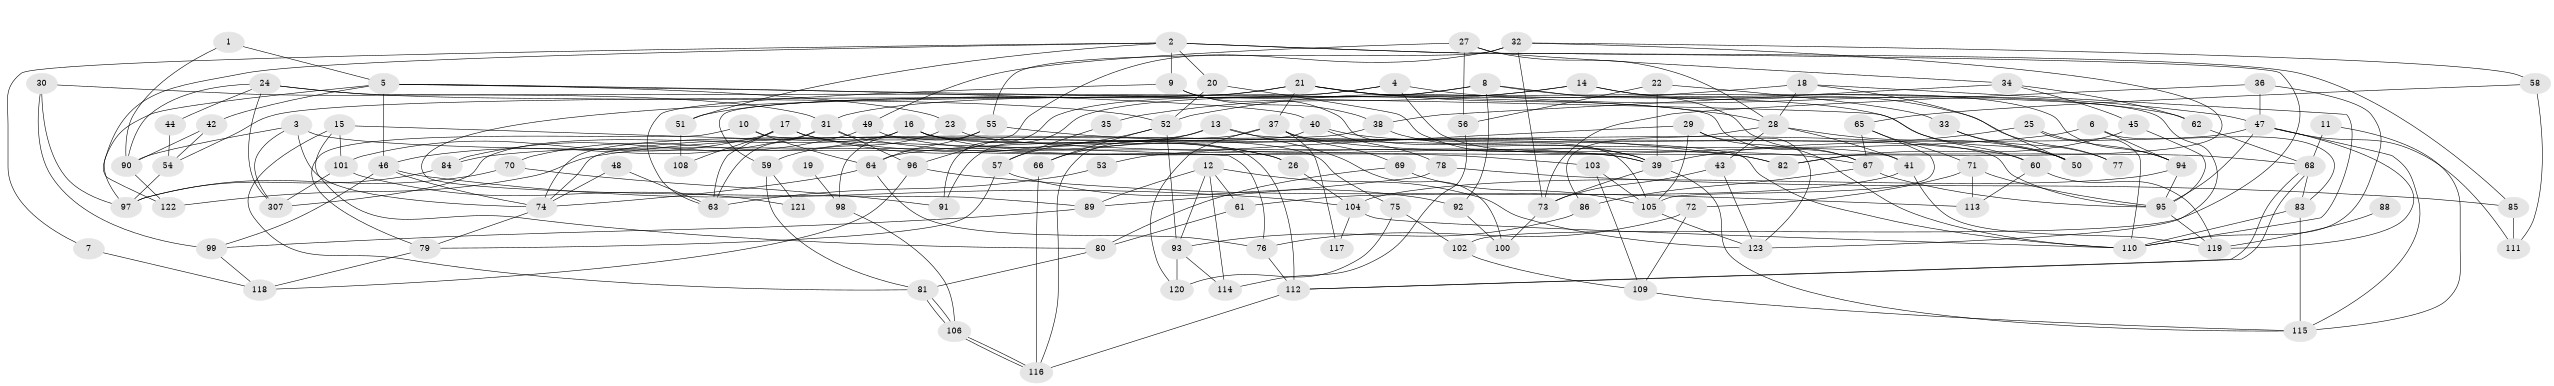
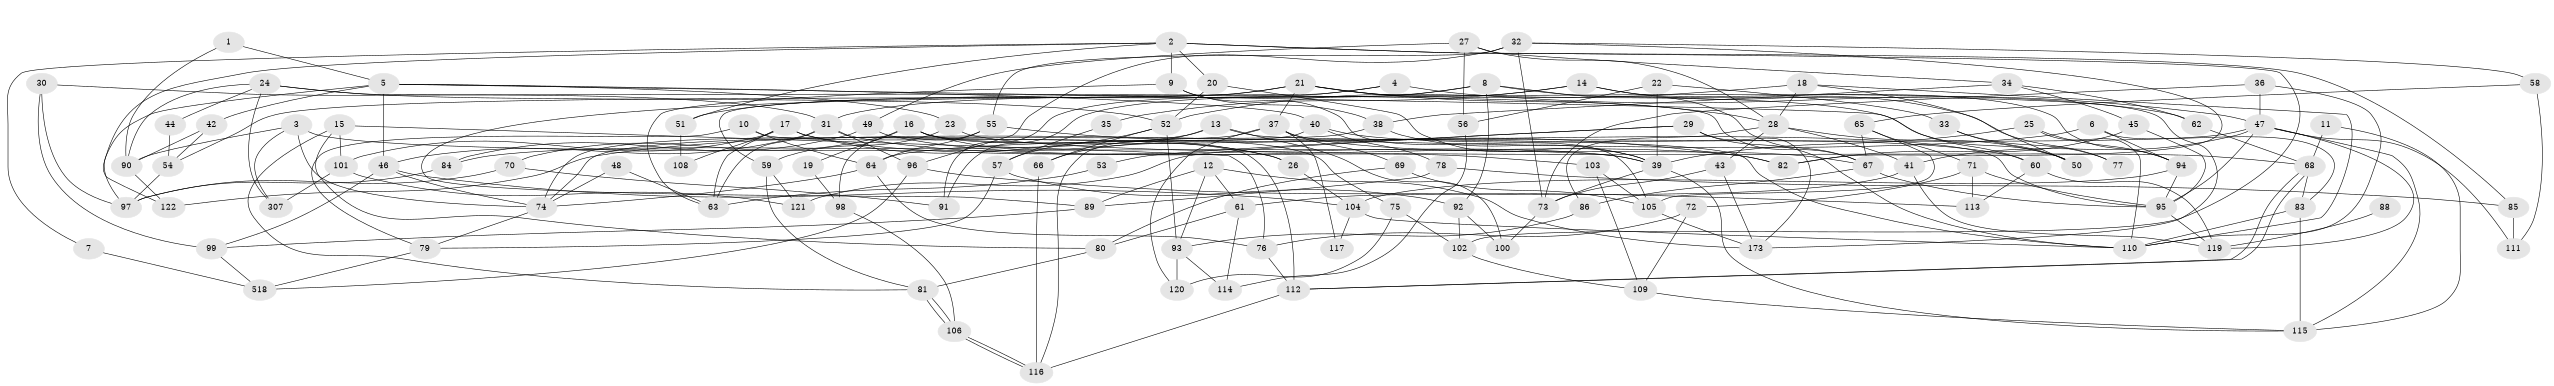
(589, 141) -> (859, 146)
(1640, 153) -> (2094, 149)
(1680, 171) -> (1175, 159)
(1217, 228) -> (1233, 249)
none -> (1459, 228)
(1756, 249) -> (1756, 249)
(260, 290) -> (260, 290)
